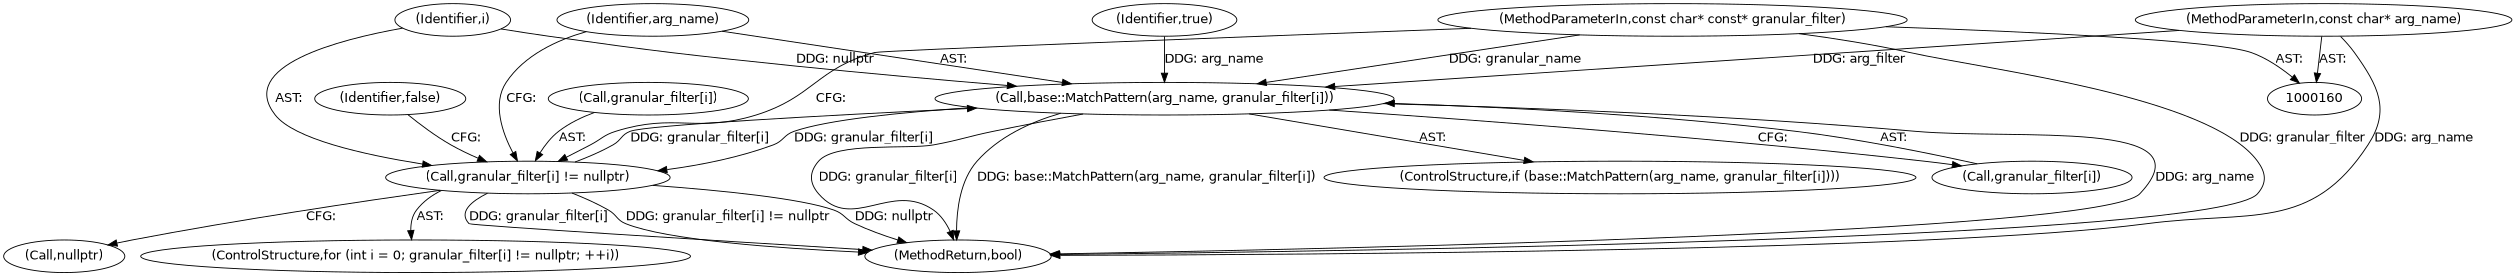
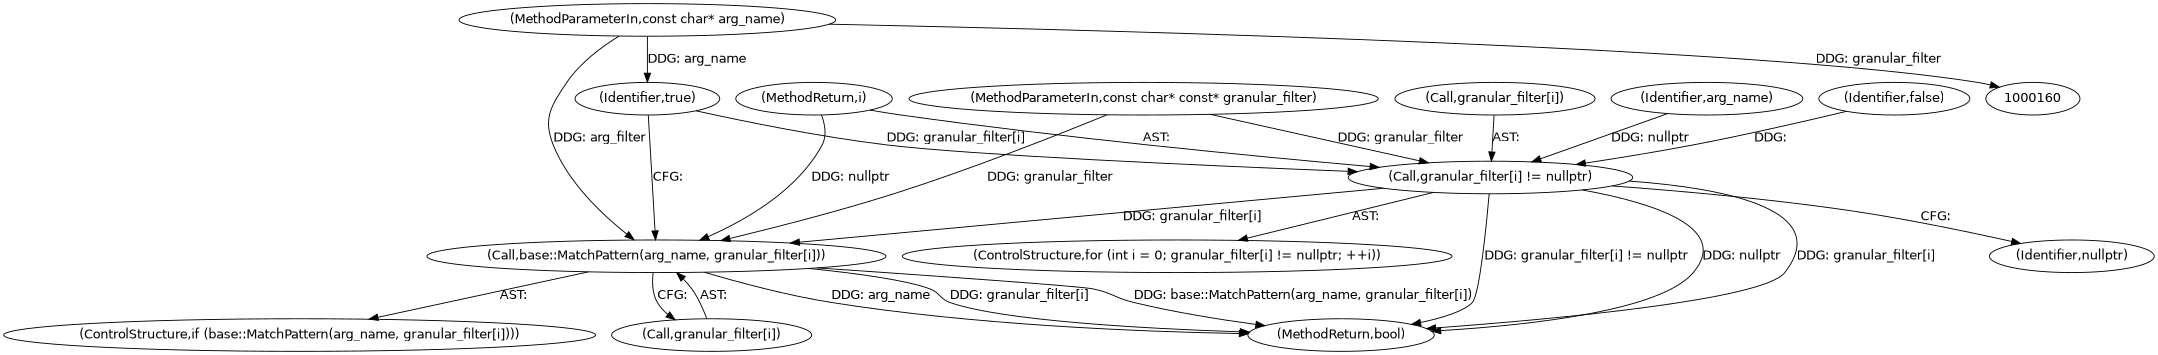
(453, 20) -> (814, 99)
(2041, 33) -> none
(892, 57) -> none
(1214, 59) -> (670, 177)
(1515, 59) -> (1050, 177)
(2335, 59) -> (1878, 59)
(523, 99) -> (1650, 138)
(833, 99) -> (1400, 138)
(816, 126) -> (1020, 156)
(468, 138) -> (1773, 138)
(1919, 233) -> none
(1789, 245) -> (647, 55)
(64, 256) -> (2072, 256)
